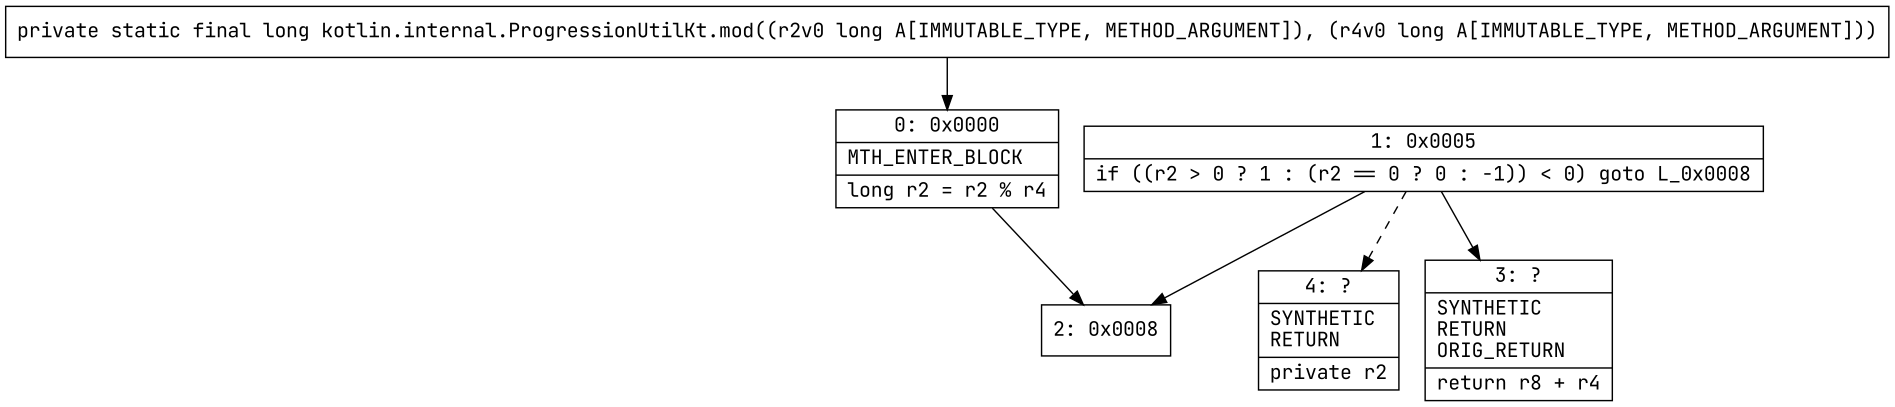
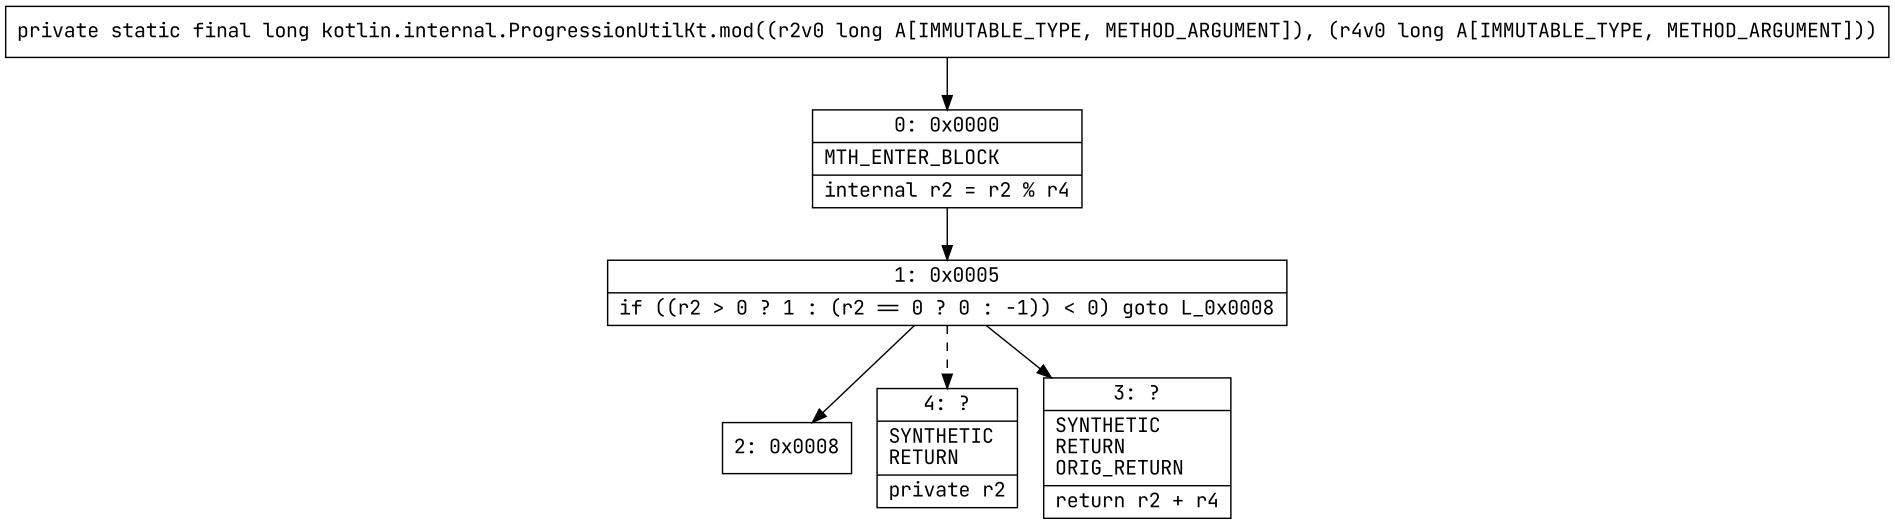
(947, 191) -> (947, 191)
(1033, 251) -> (947, 227)
(1519, 384) -> (1137, 501)
